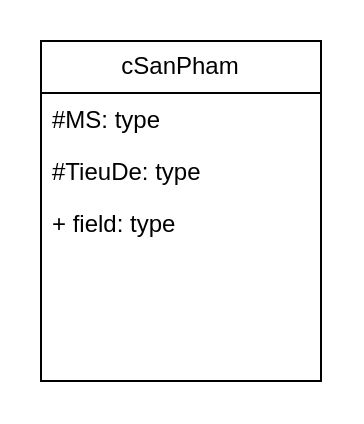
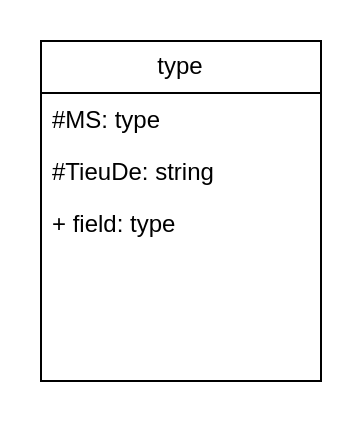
(181, 67) -> (181, 67)
(131, 173) -> (141, 173)
